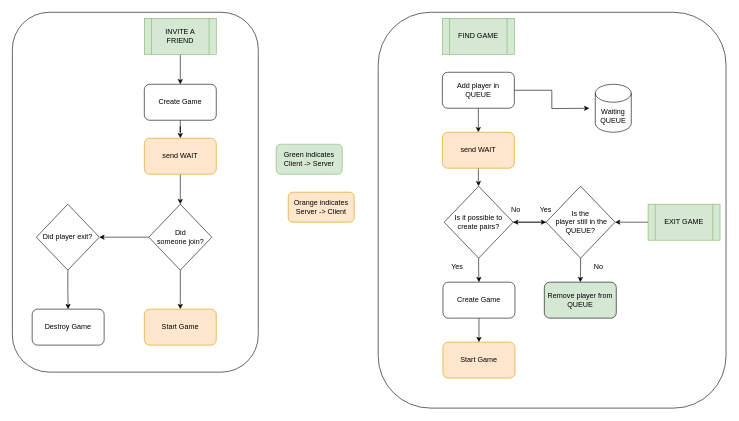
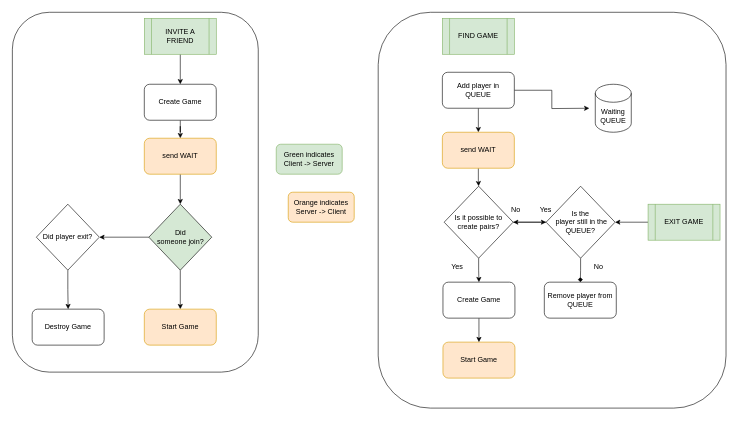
(180, 237) -> (180, 237)
(581, 276) -> (581, 276)
(581, 300) -> (581, 300)
